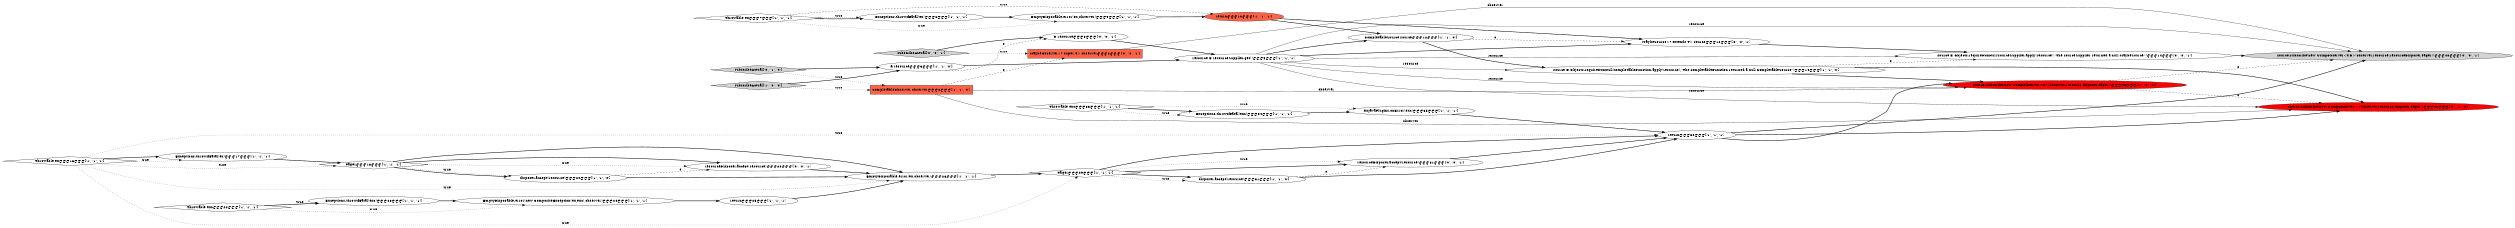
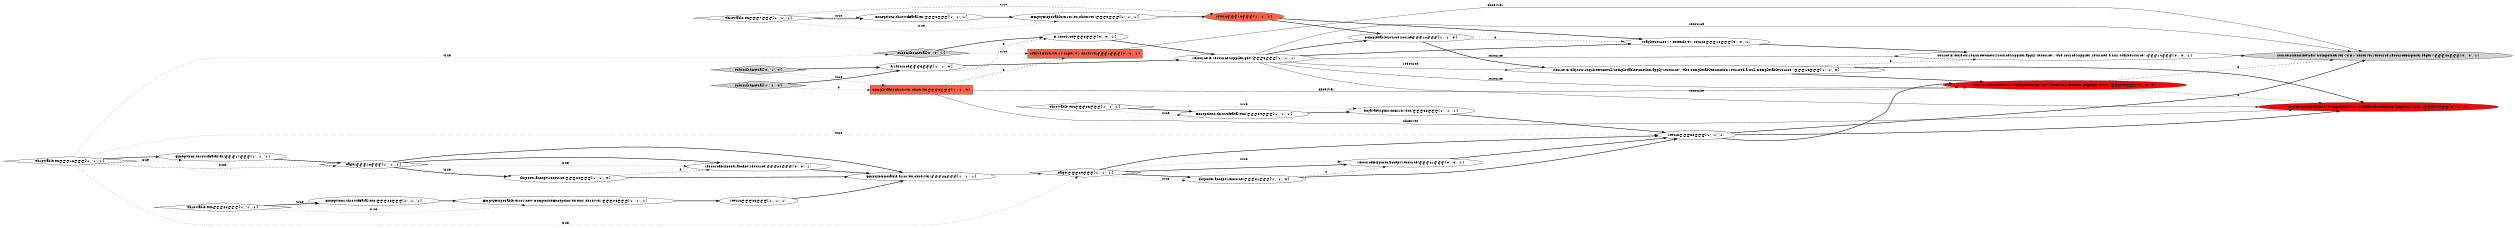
(839, 88) -> (839, 88)
(216, 168) -> (216, 168)
(1015, 174) -> (1015, 174)
(483, 189) -> (461, 57)
